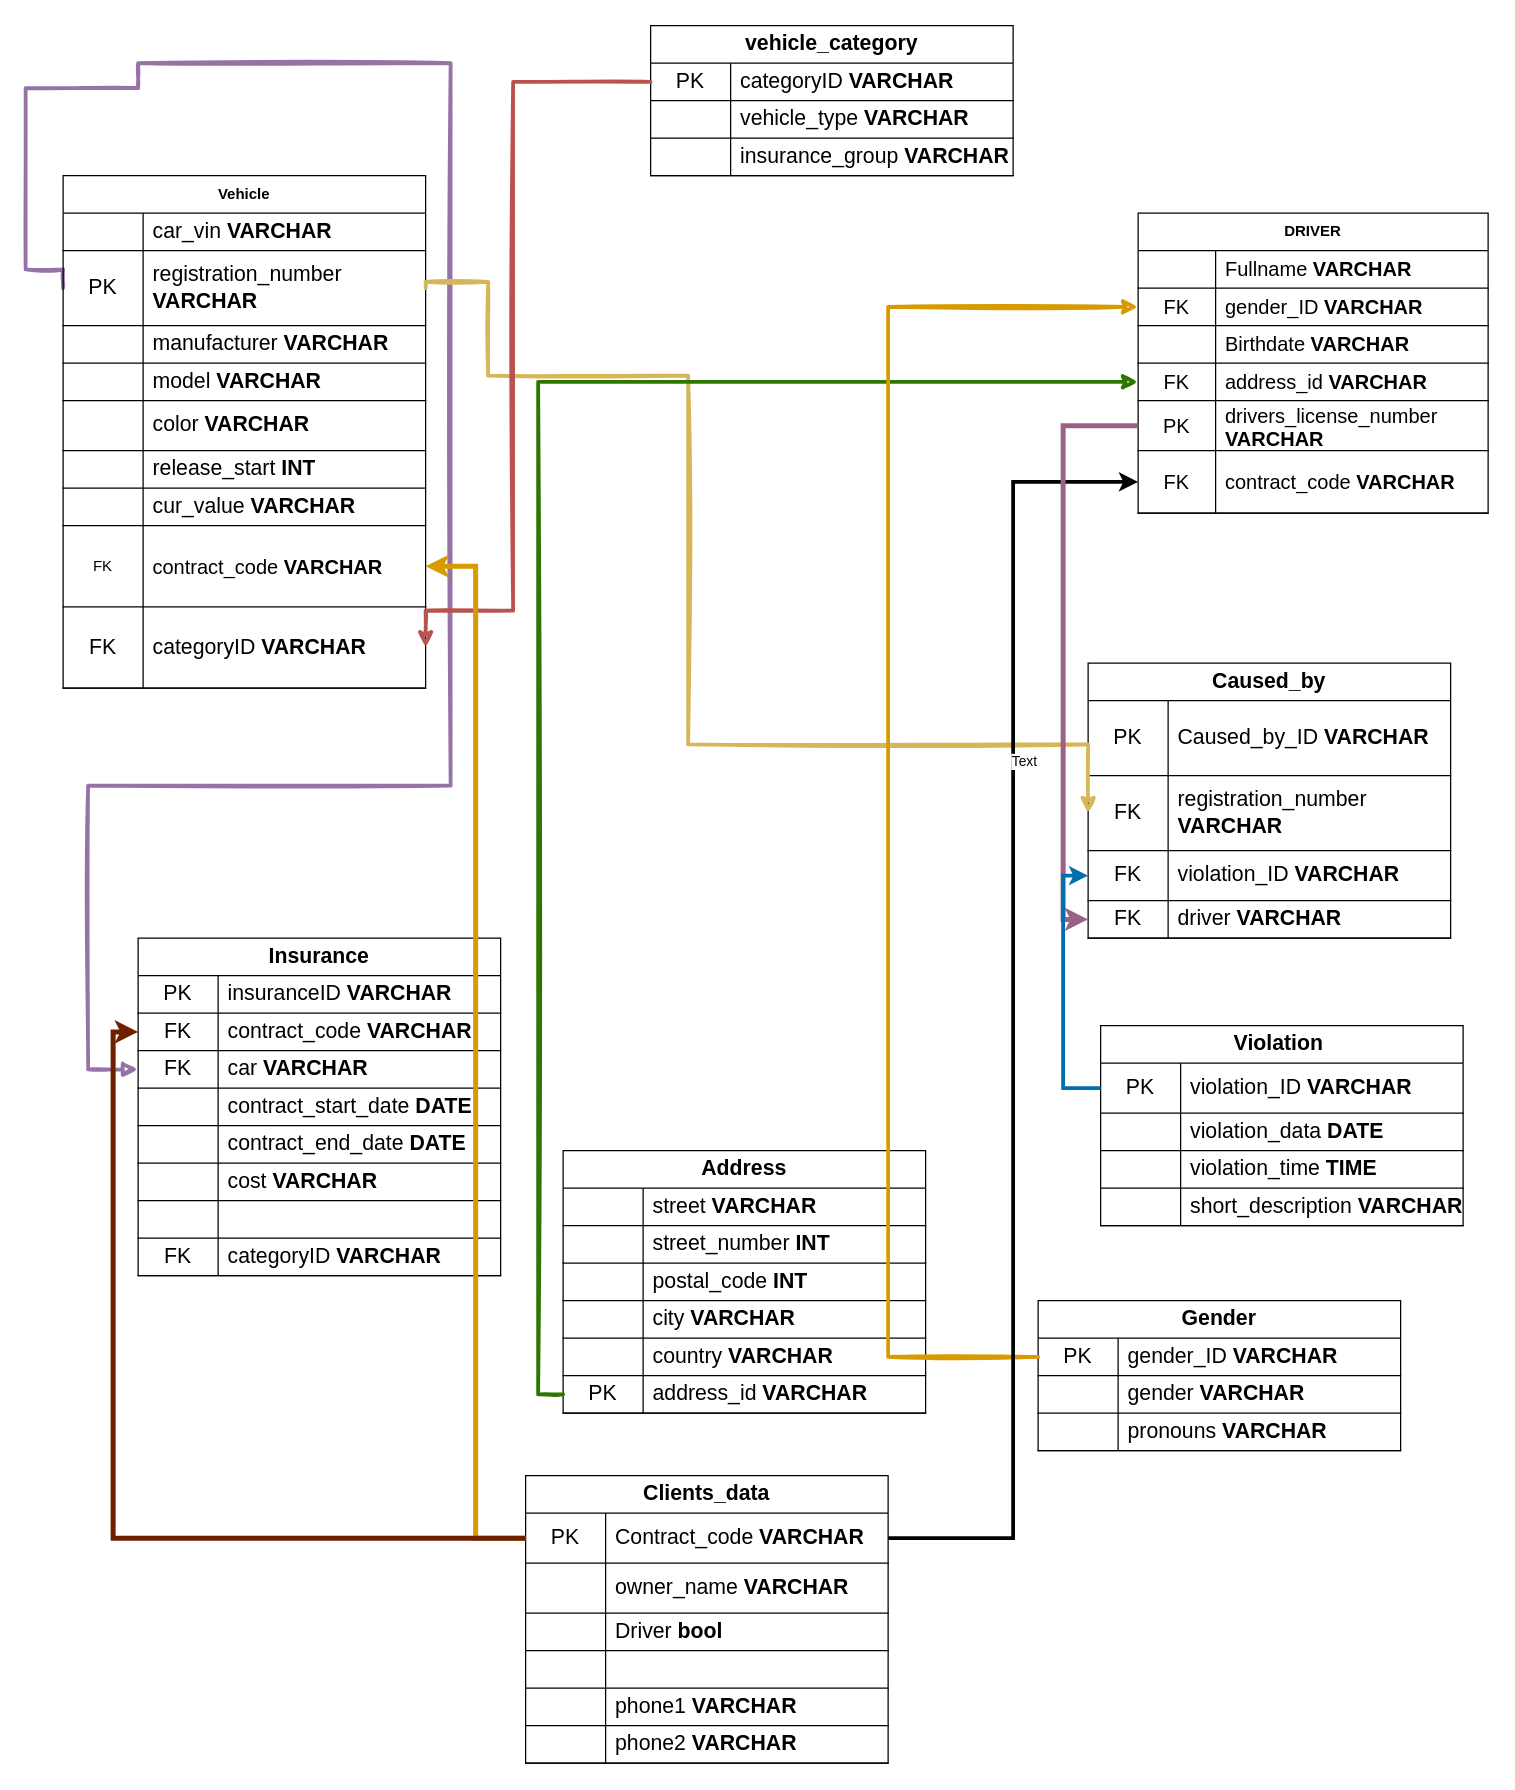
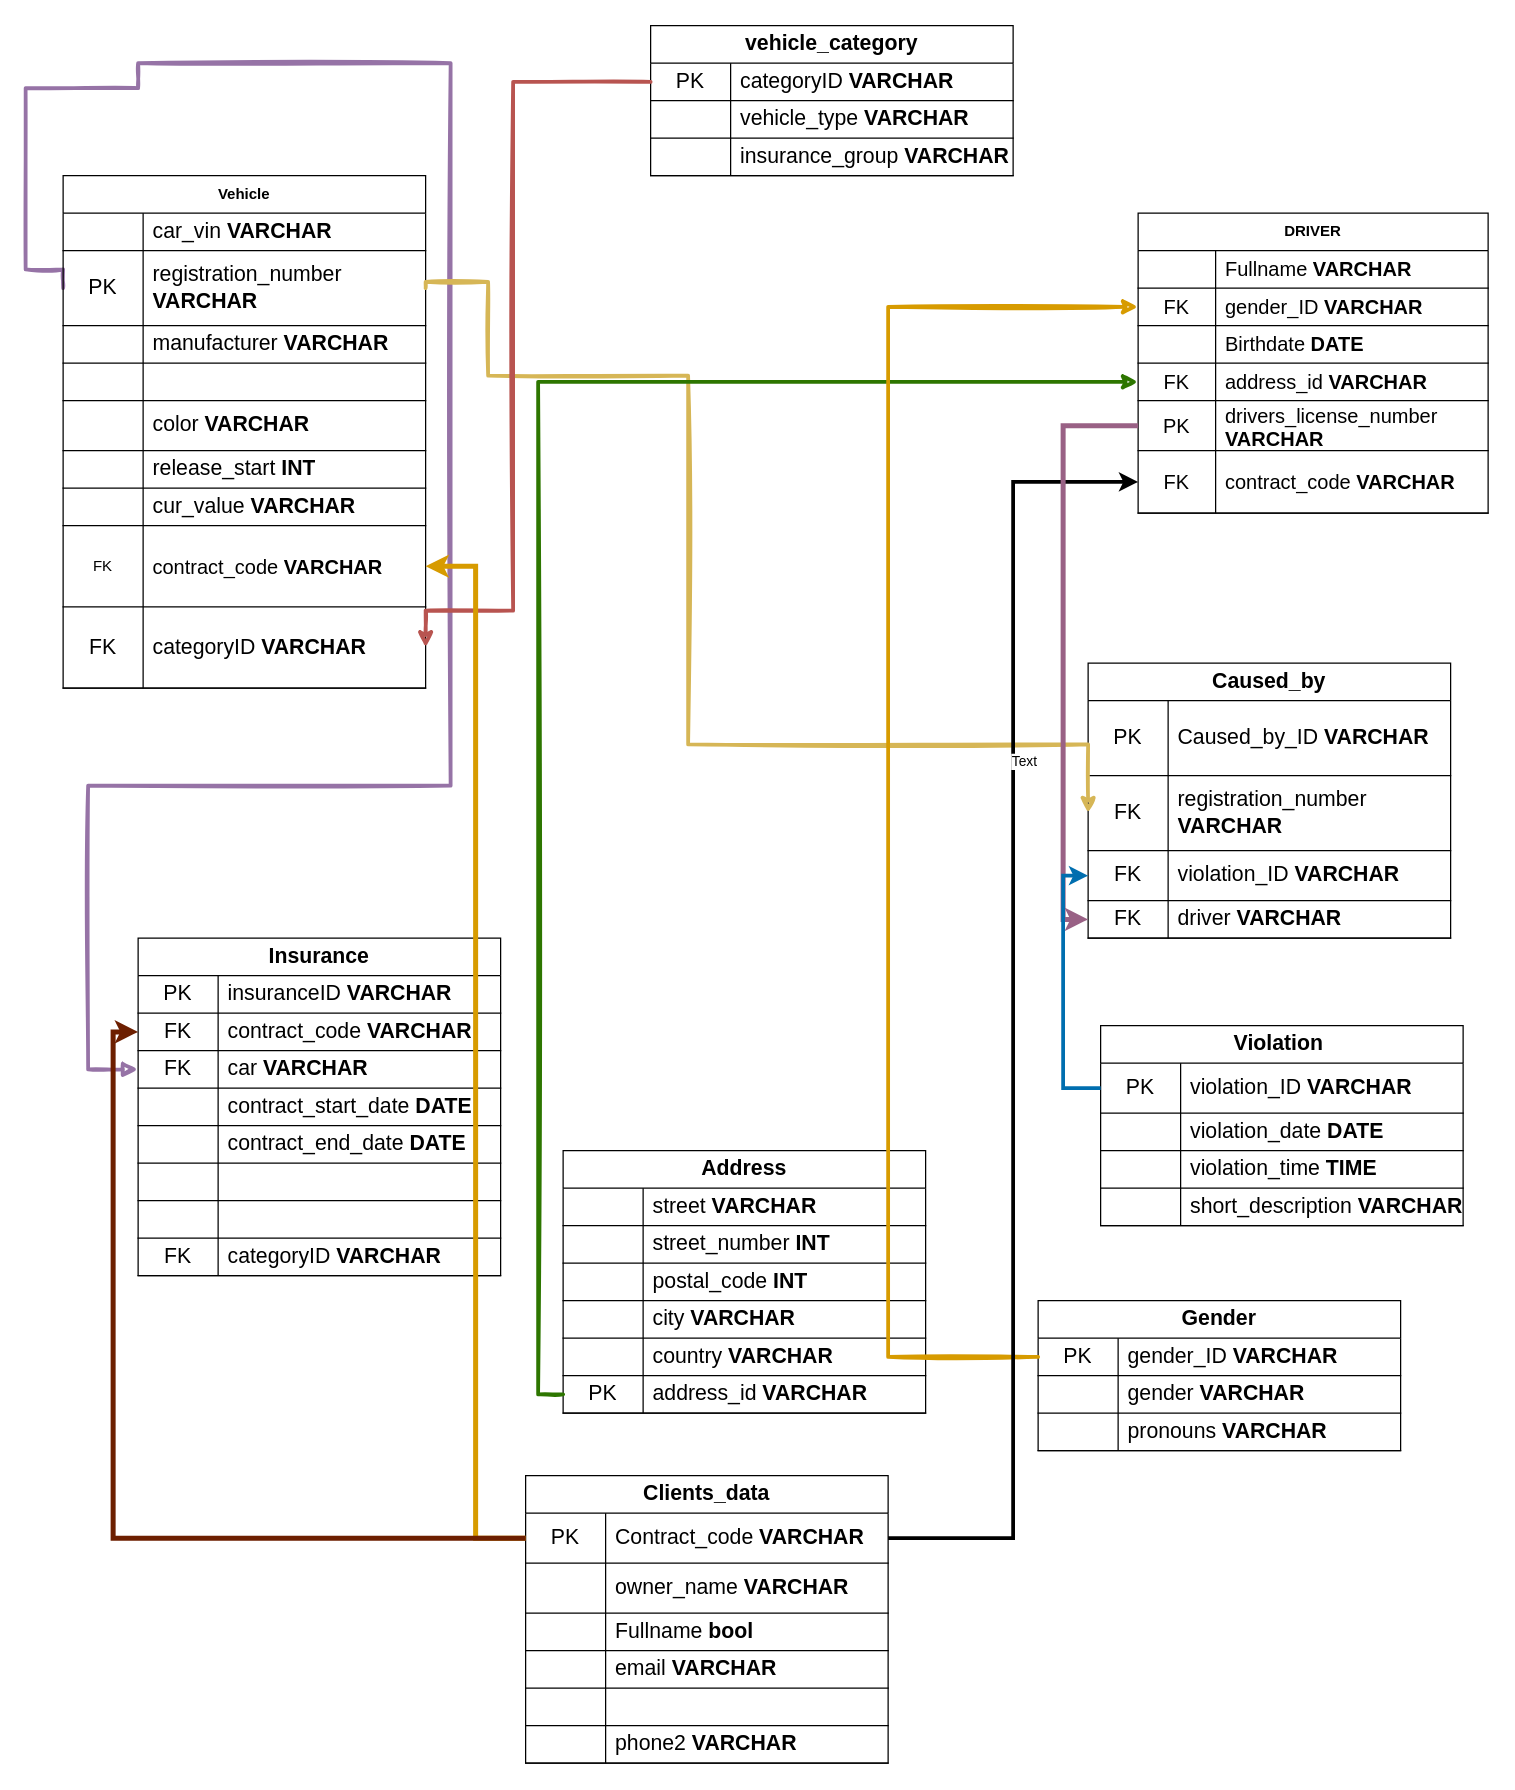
(1316, 344) -> (1299, 344)
(284, 382) -> none
(1293, 1132) -> (1293, 1132)
(359, 1182) -> none
(673, 1632) -> (682, 1632)
none -> (747, 1669)
(747, 1707) -> none
